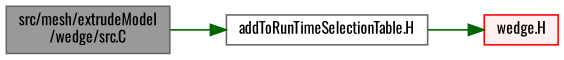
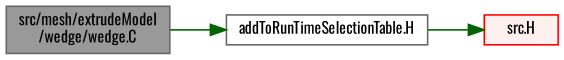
(88, 30) -> (88, 30)
(521, 30) -> (521, 30)
